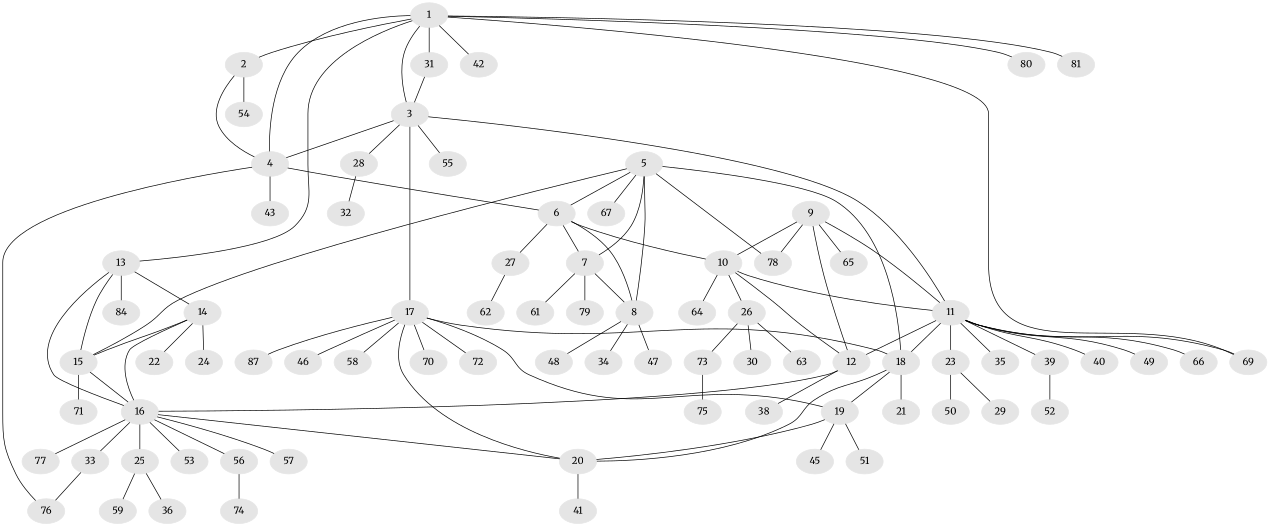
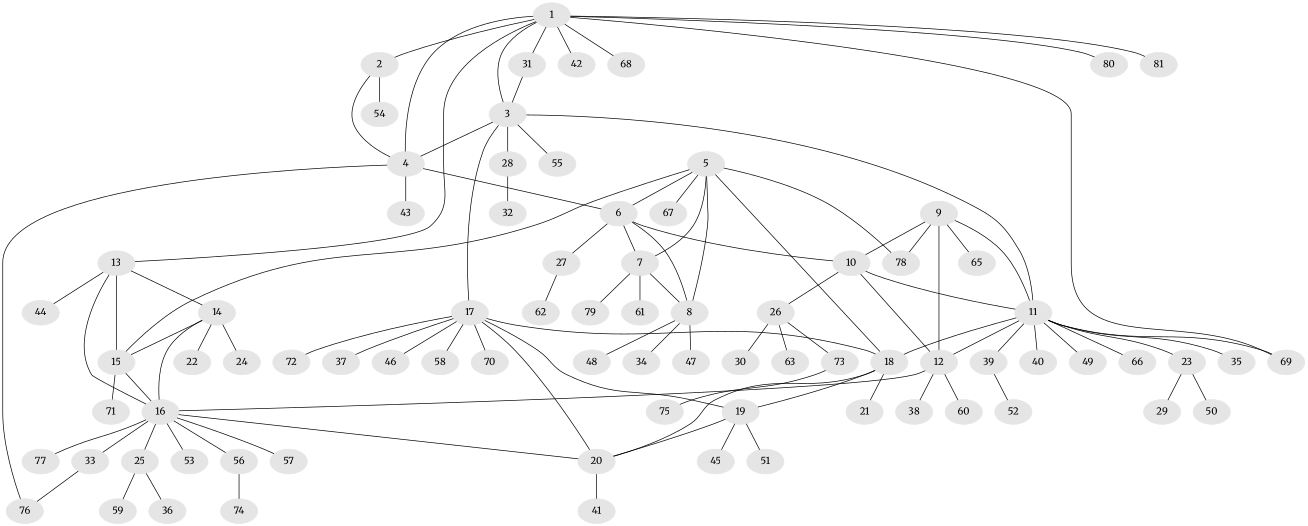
none -> (626, 65)
(121, 313) -> (41, 313)
(697, 313) -> none
(254, 362) -> (341, 362)
none -> (964, 412)
